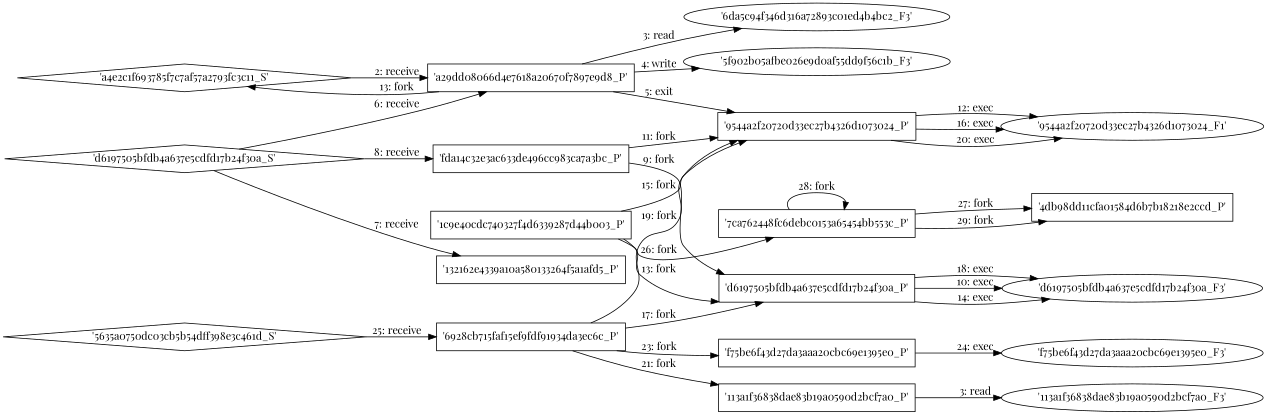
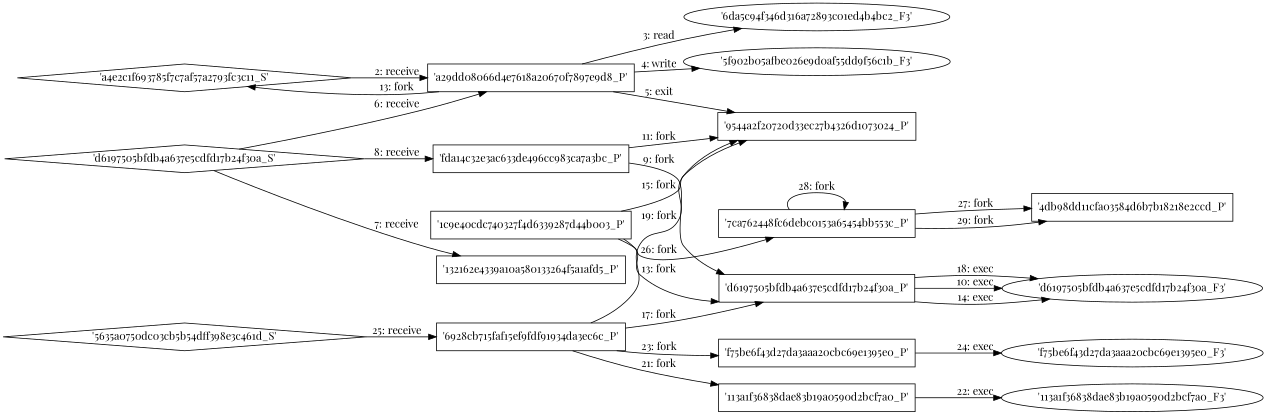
(1132, 126) -> none
(1132, 207) -> (1132, 207)
(976, 392) -> (976, 392)
